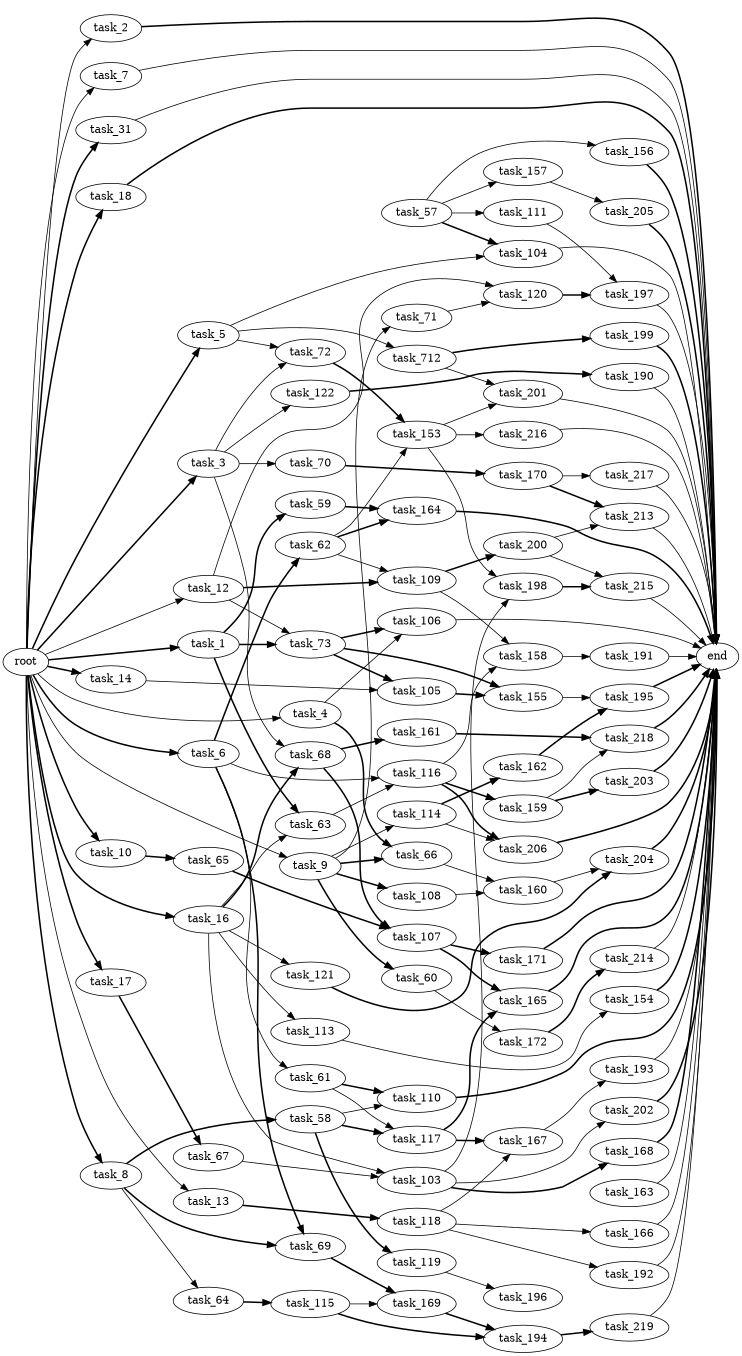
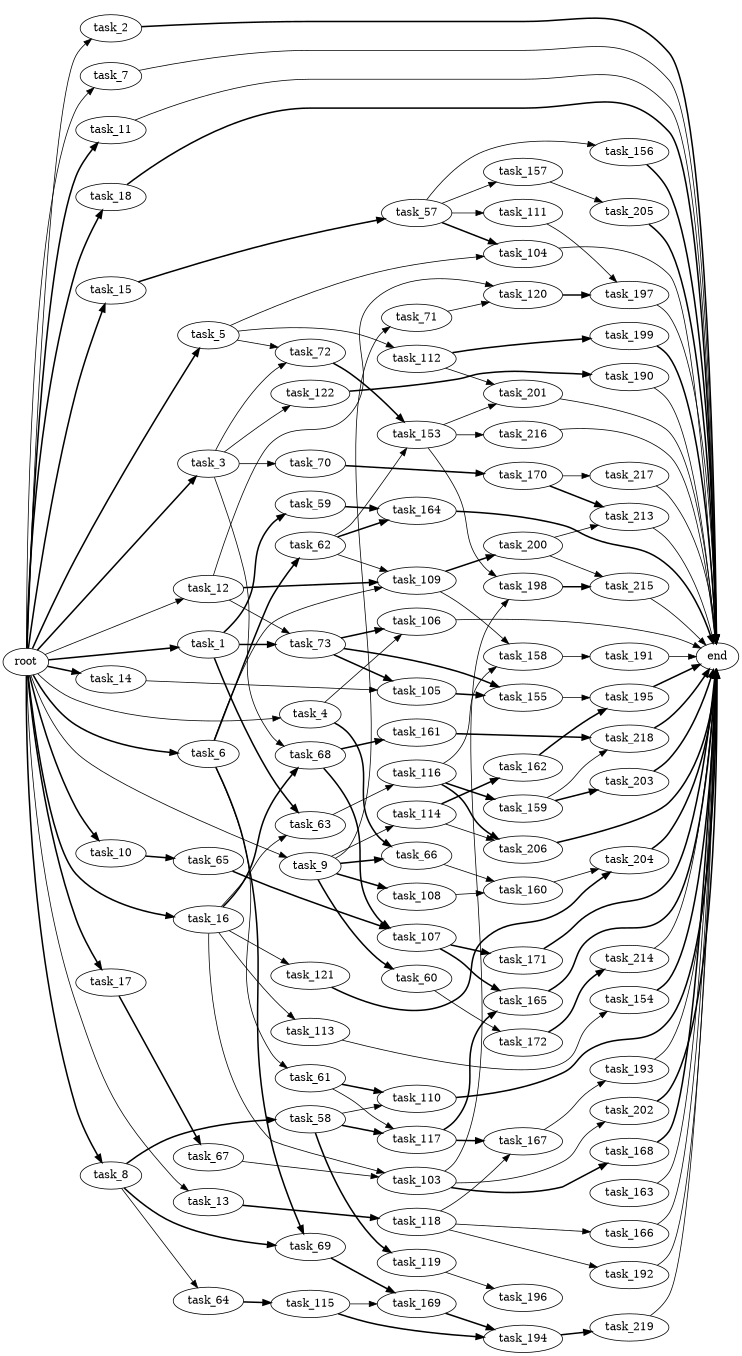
(111, 130) -> (111, 130)
none -> (111, 290)
(417, 359) -> (417, 359)
(300, 779) -> (264, 631)
